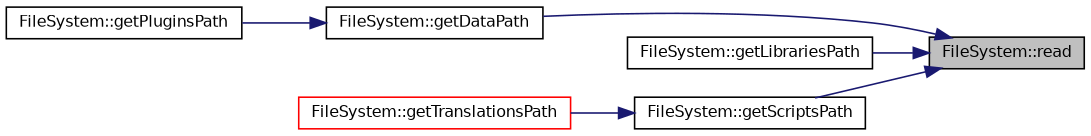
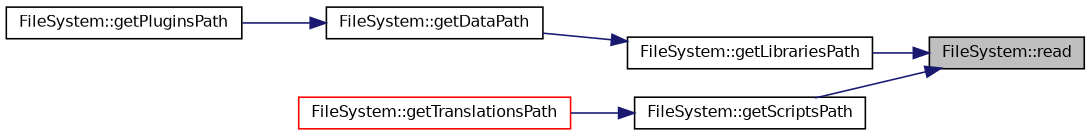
(740, 14) -> (577, 36)
